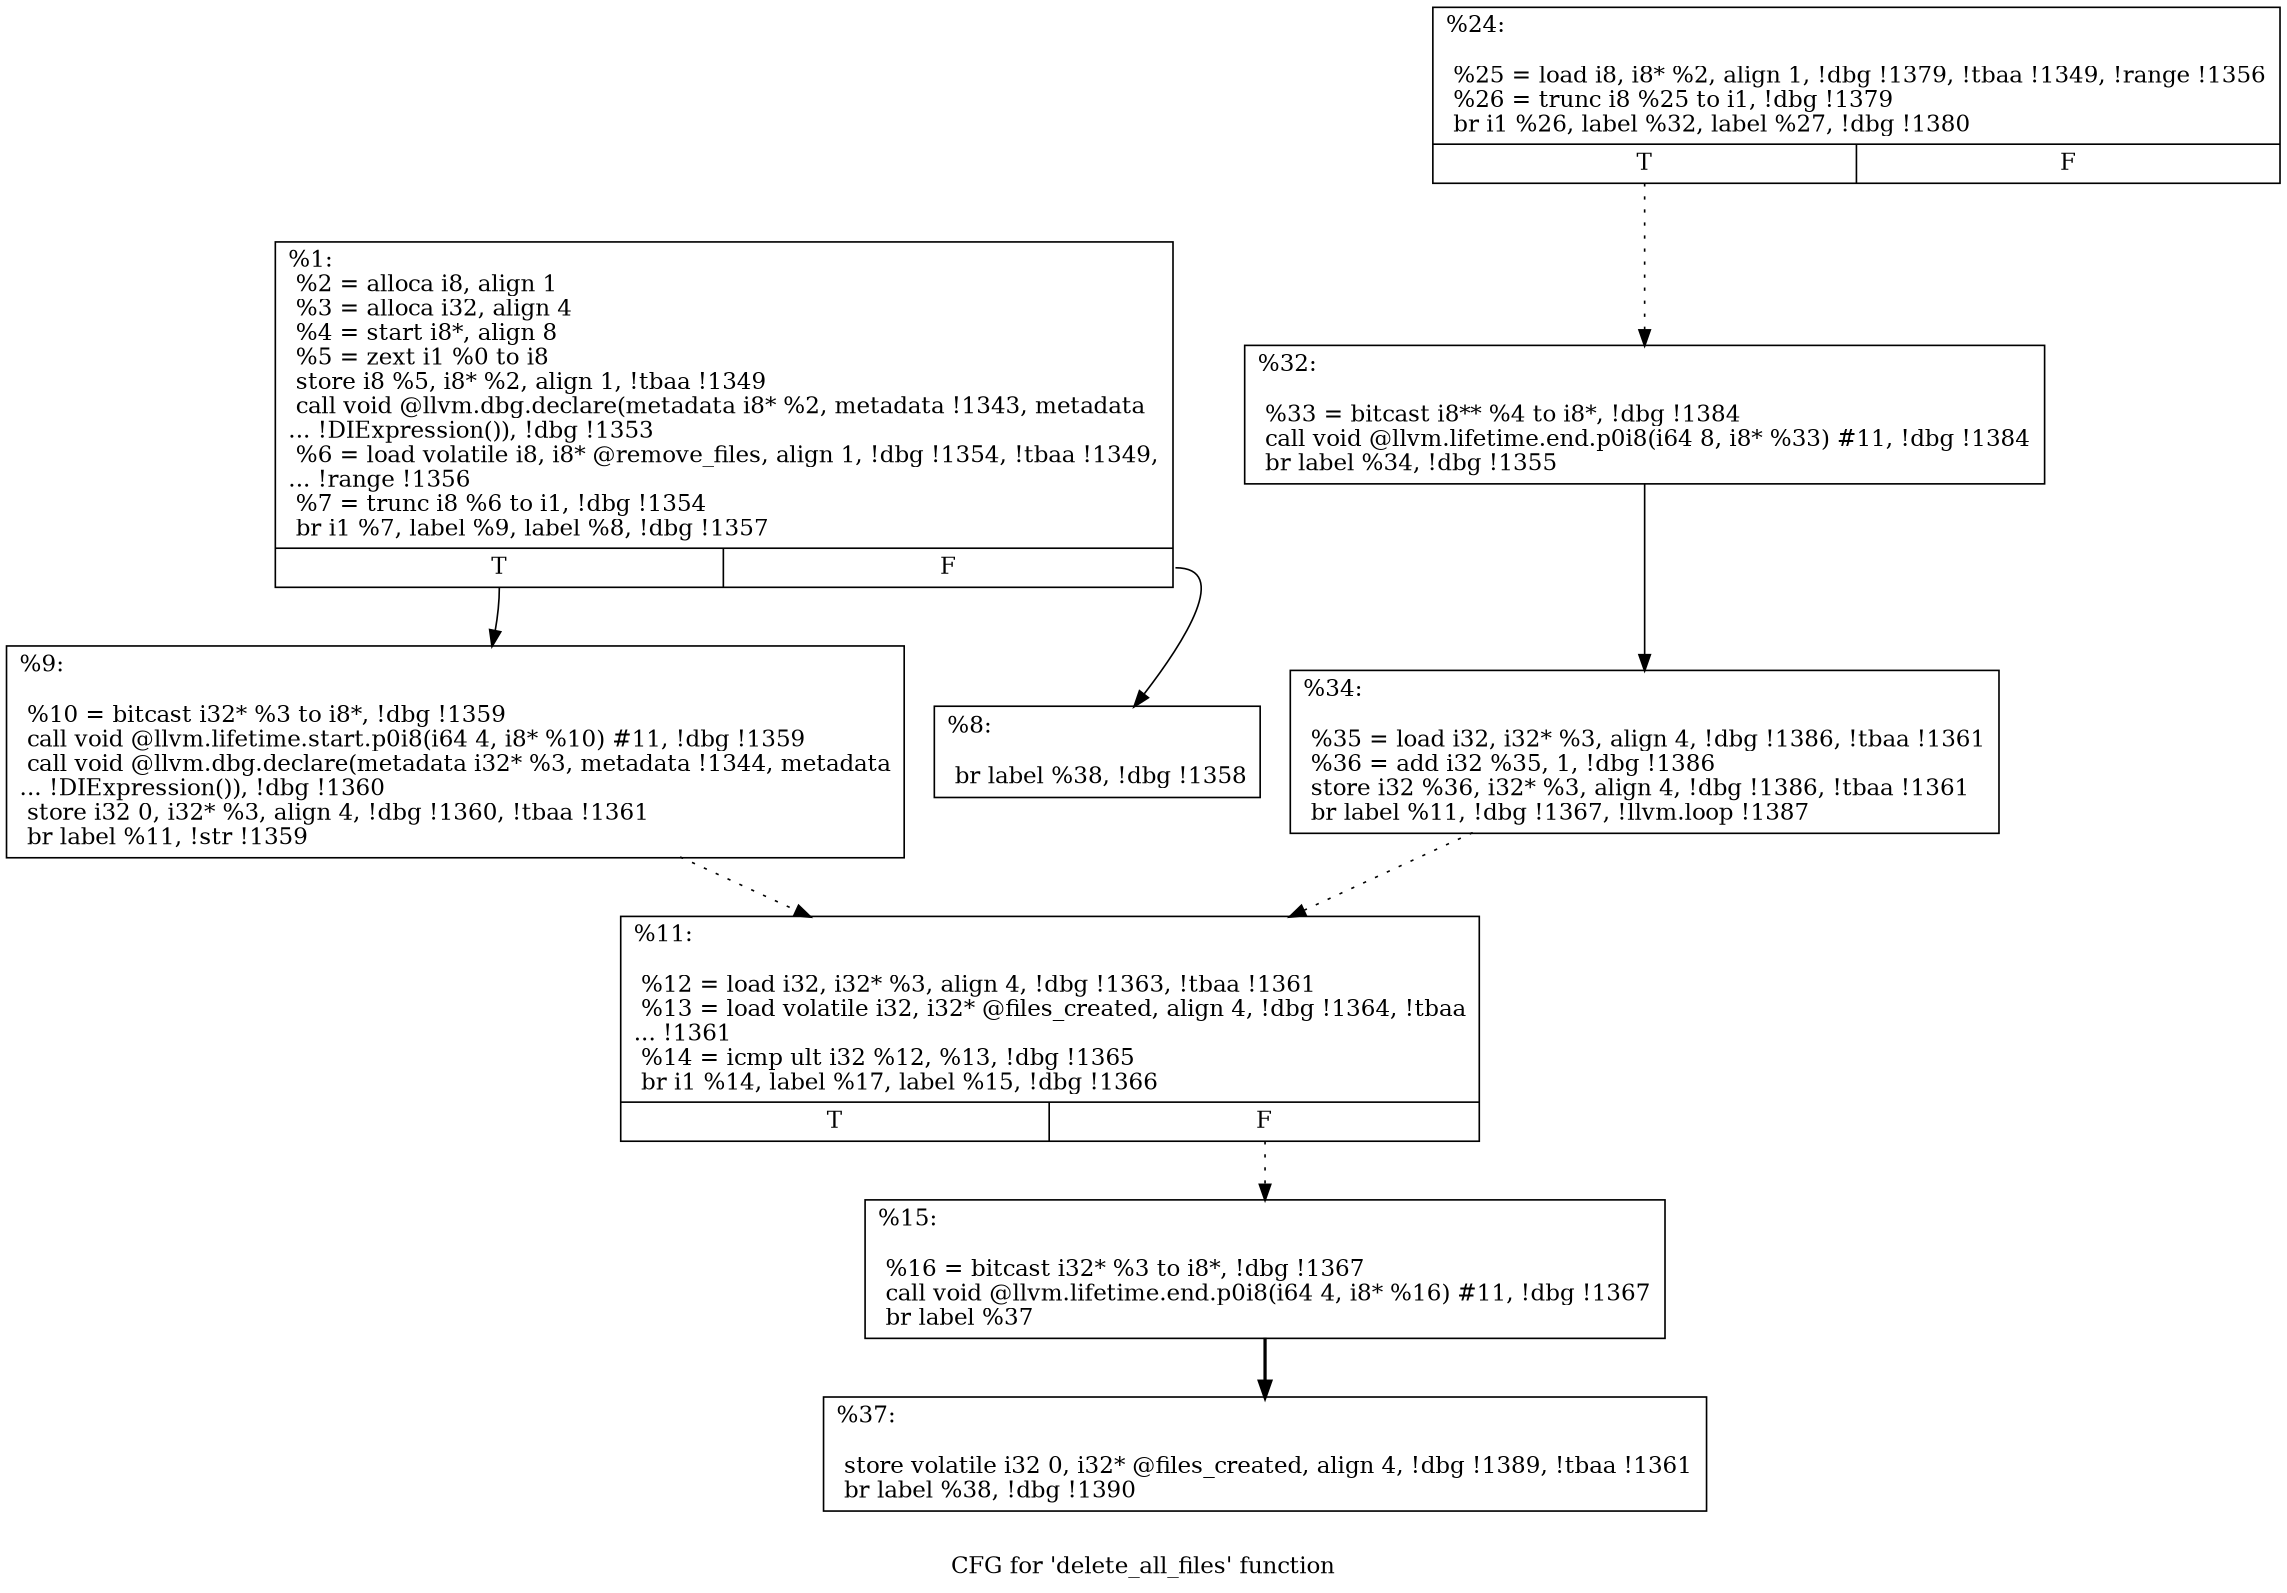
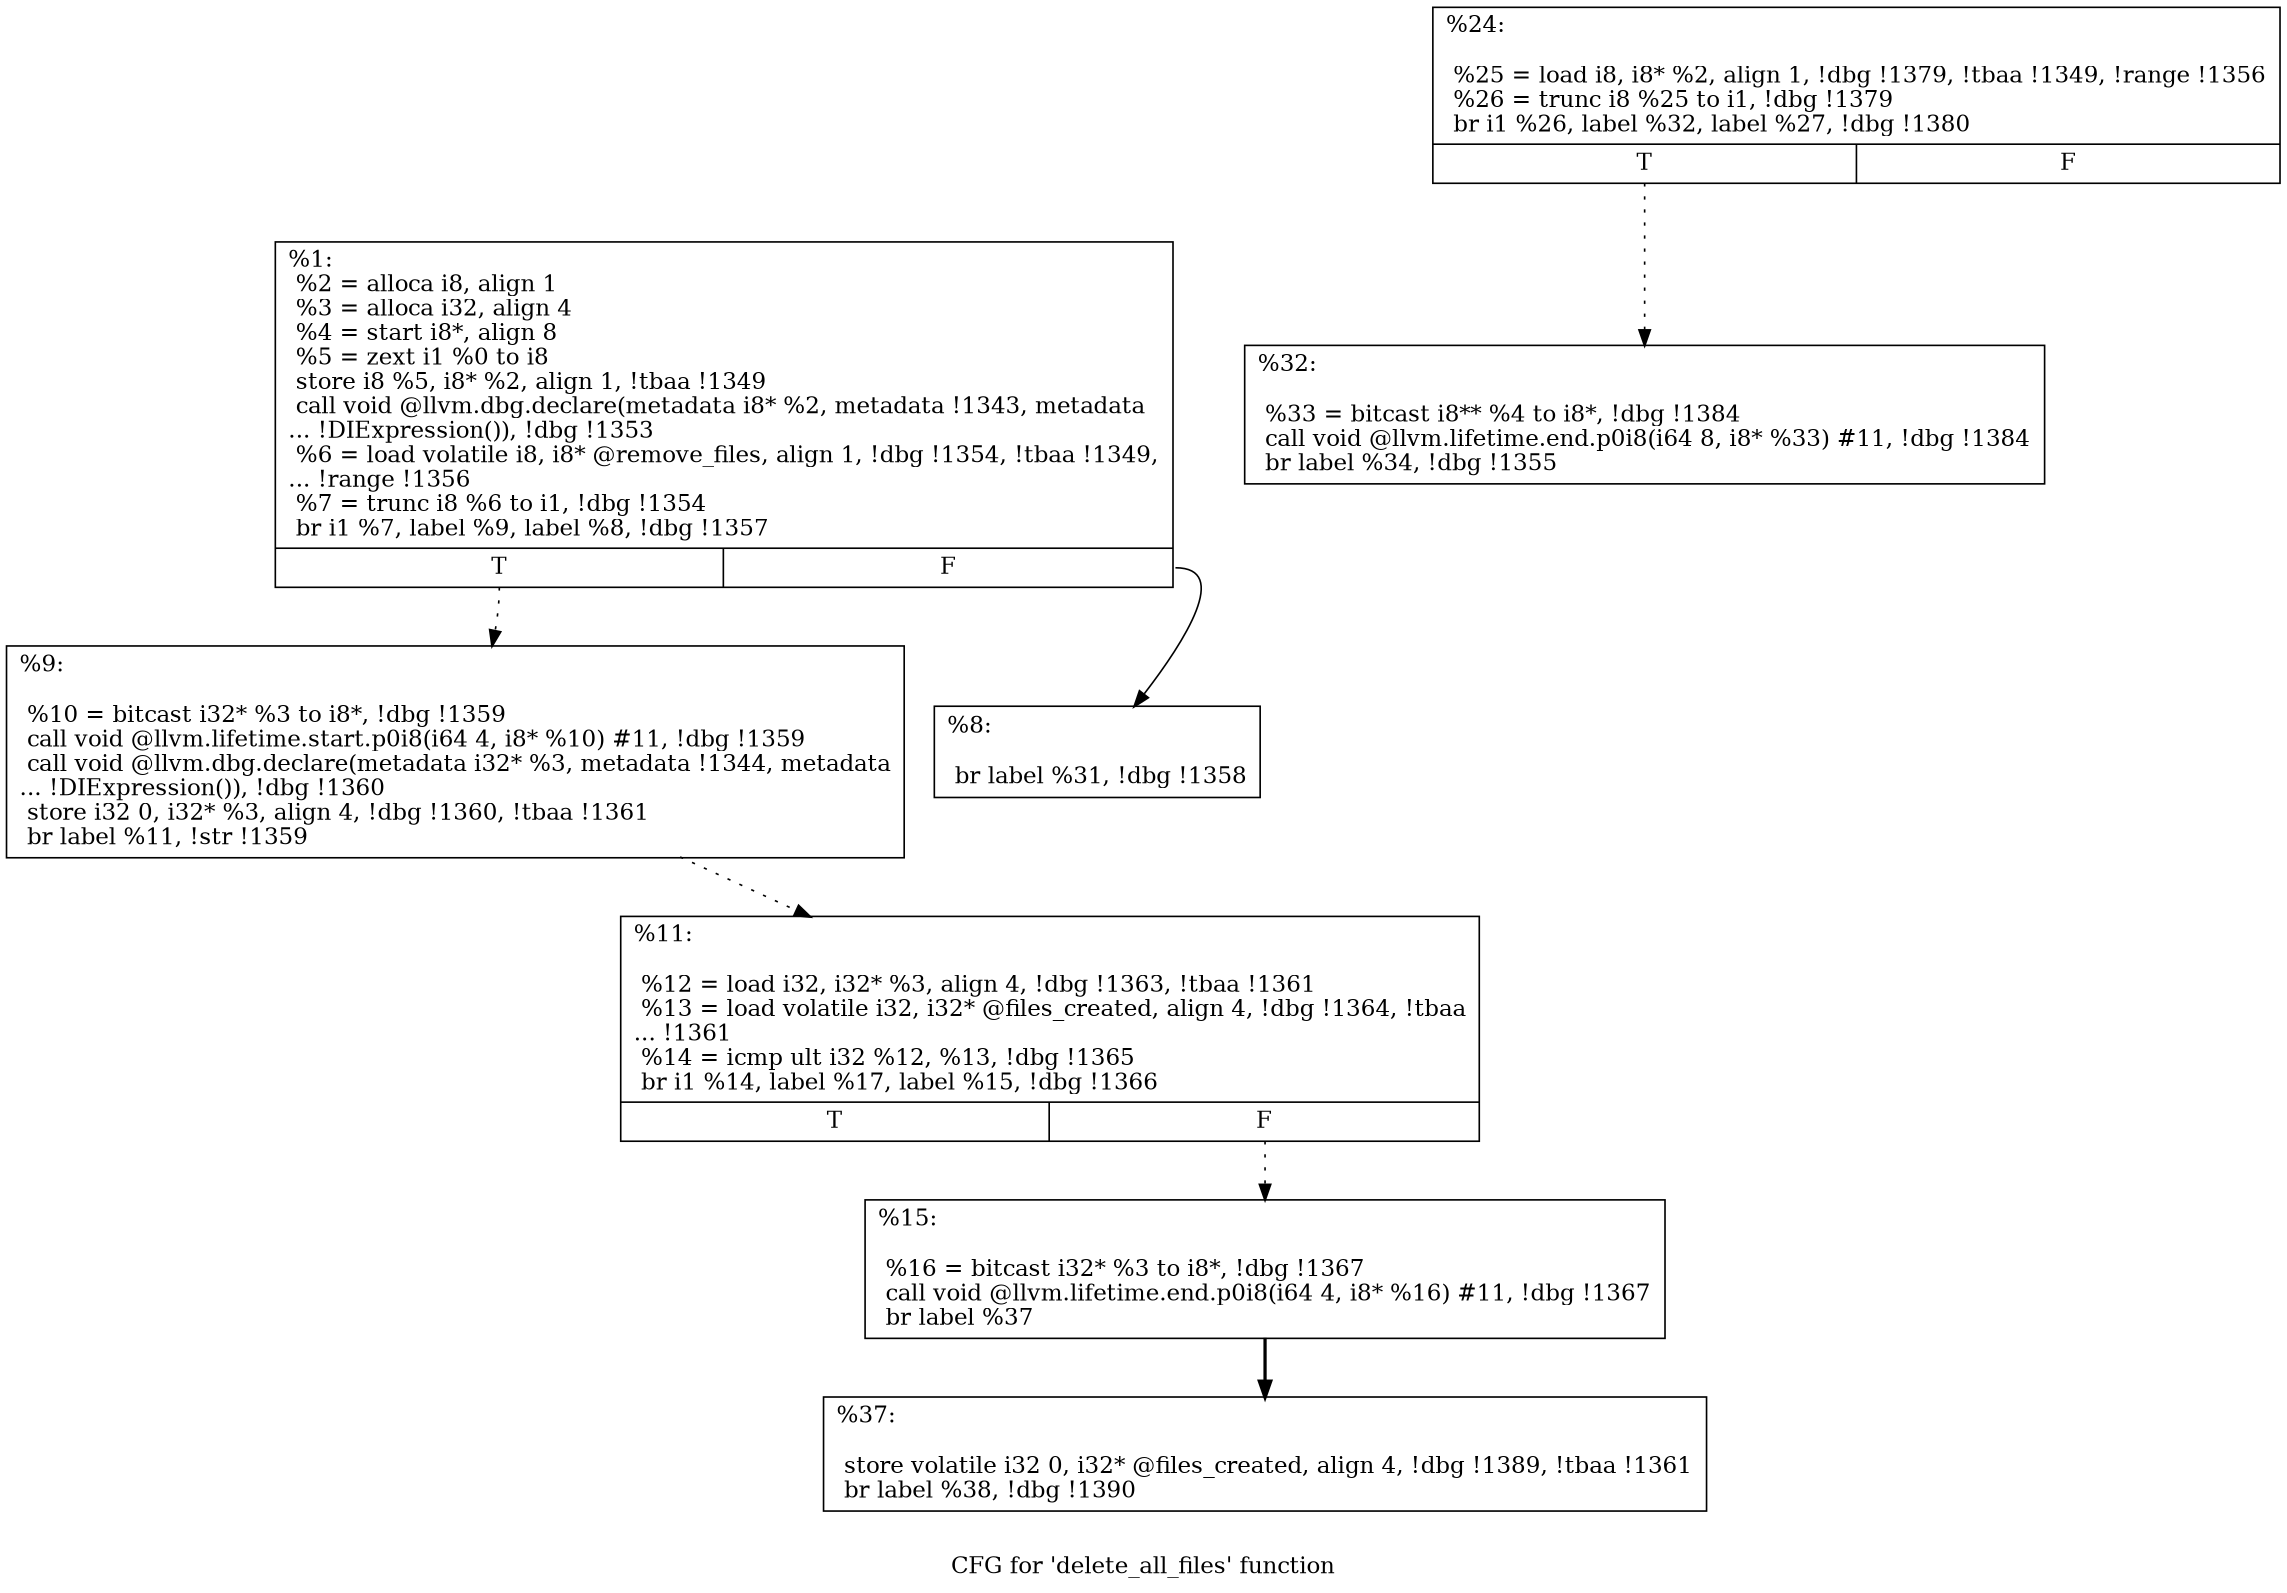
(498, 609) -> (498, 609)
(1645, 752) -> none
(1097, 776) -> (1097, 776)
